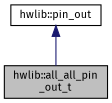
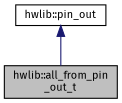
(56, 82) -> (61, 82)
